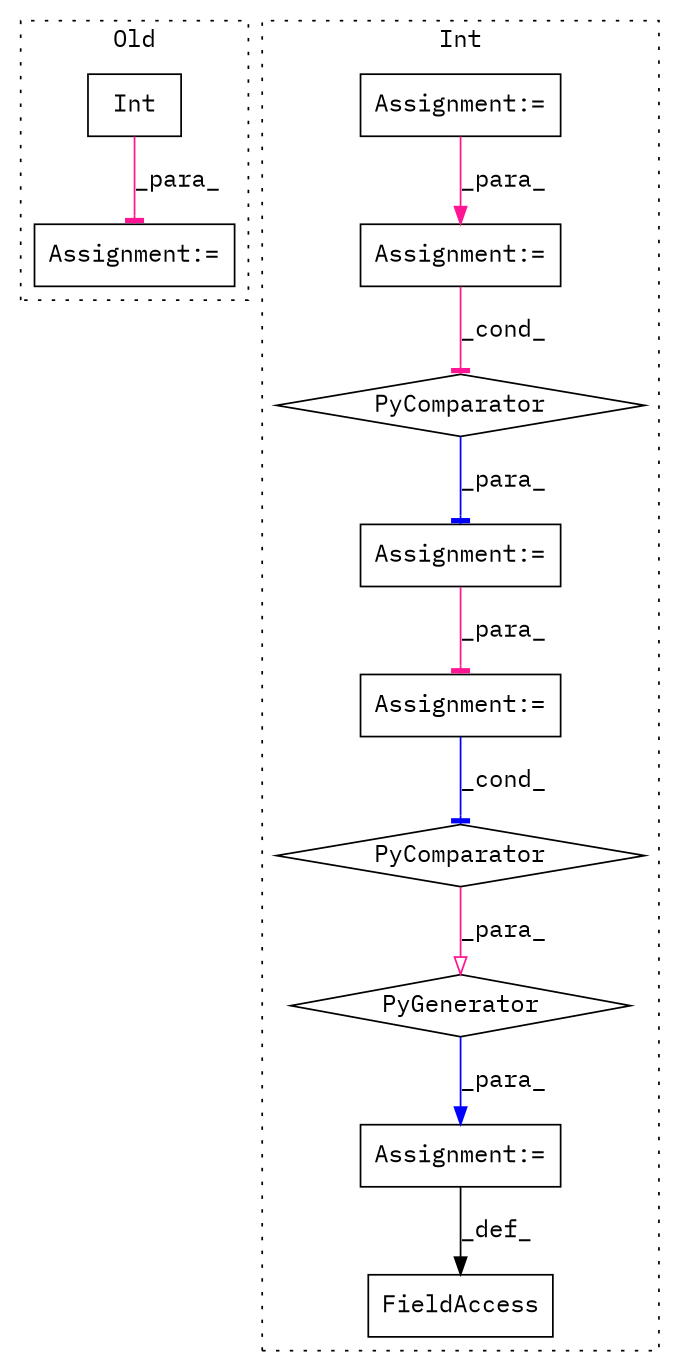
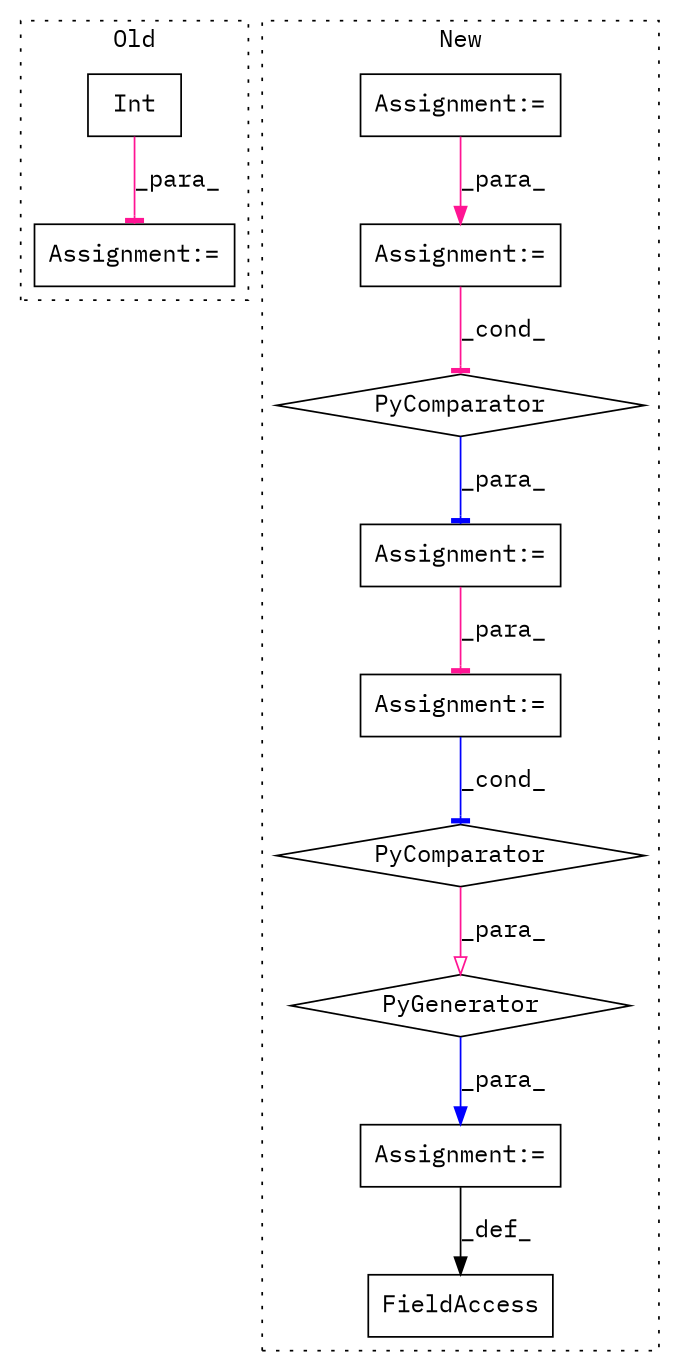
(461, 41) -> (461, 41)
